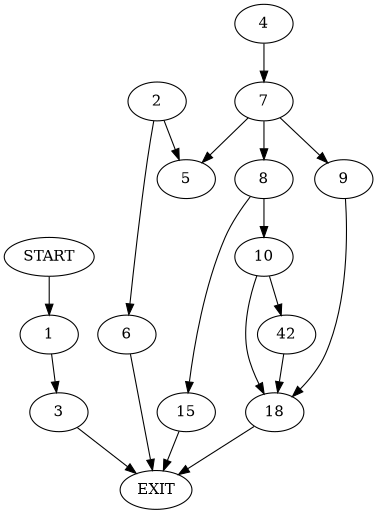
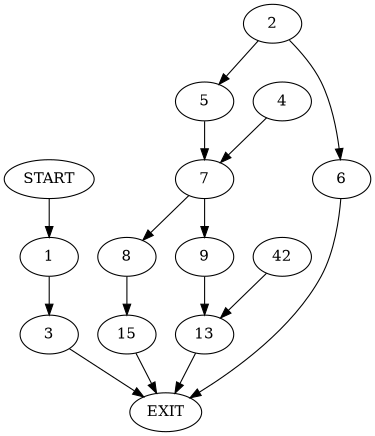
(229, 136) -> (205, 135)
(264, 257) -> none
(275, 412) -> (205, 335)
